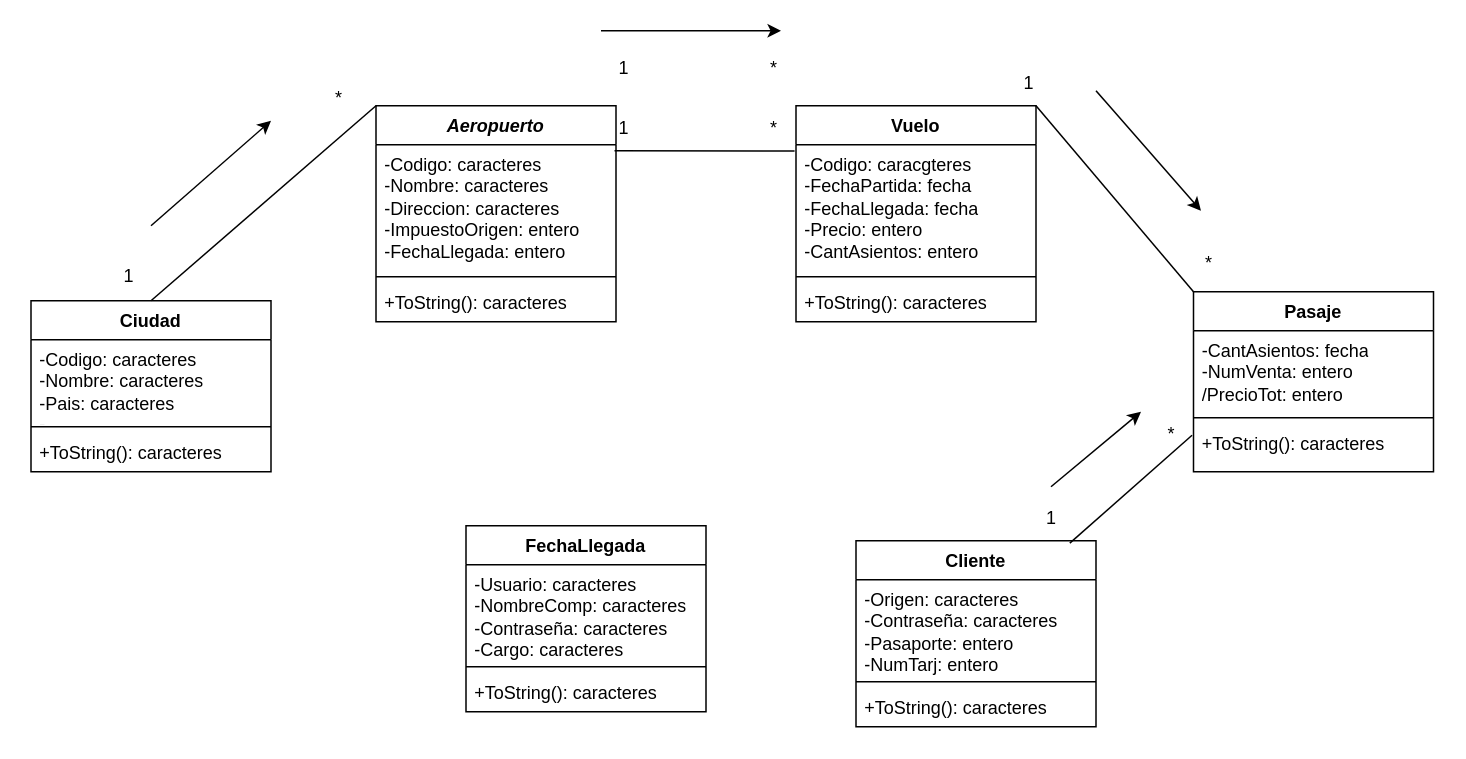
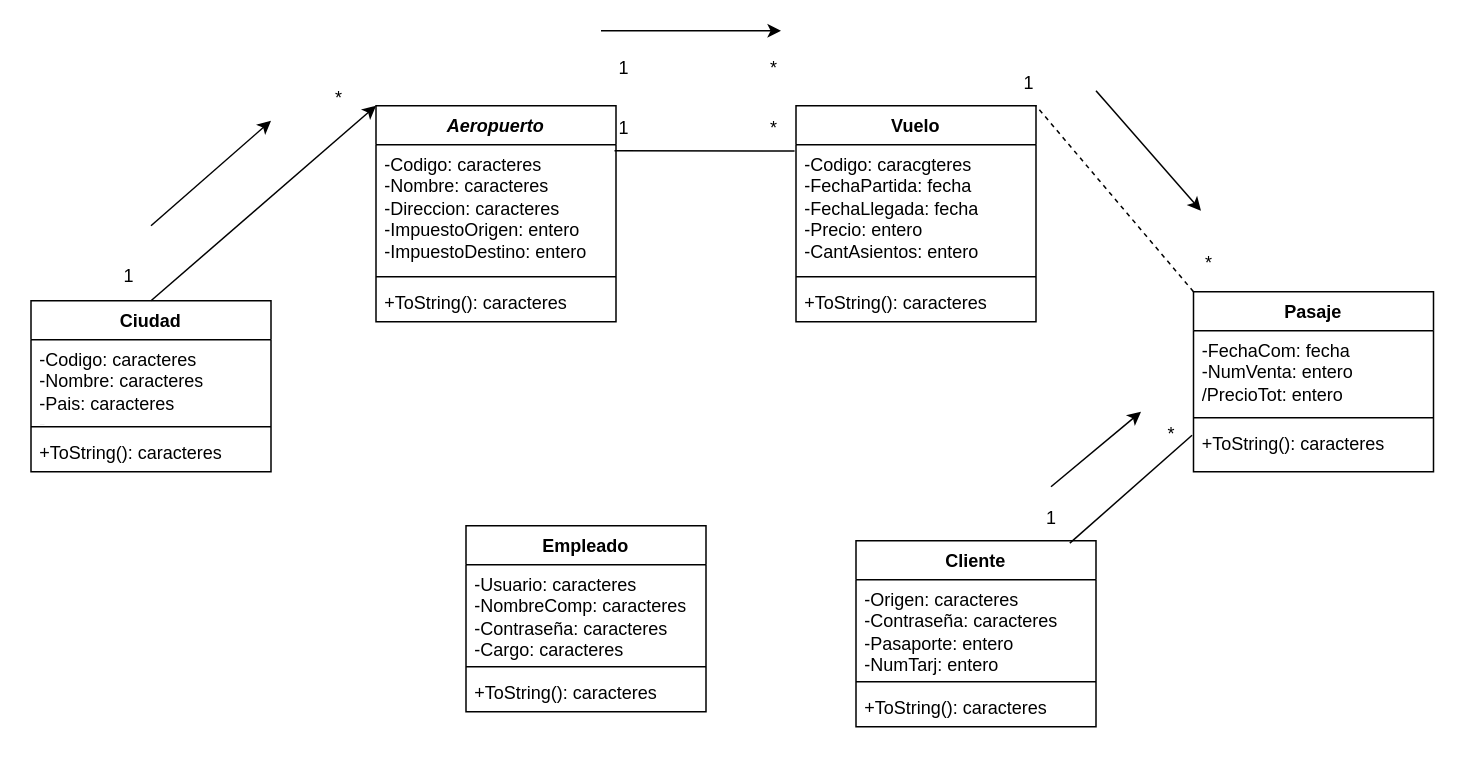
(371, 110) -> (368, 113)
(1114, 198) -> (1114, 198)
(494, 209) -> (497, 220)
(1296, 374) -> (1286, 374)
(586, 547) -> (586, 547)
